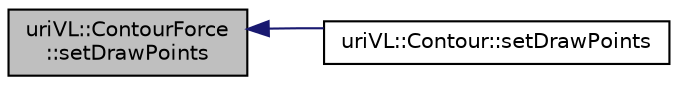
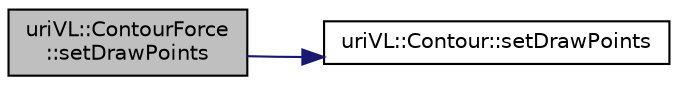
(296, 28) -> (275, 57)
